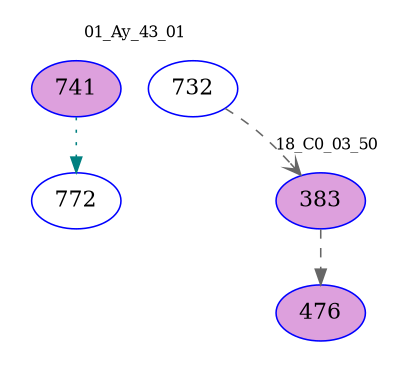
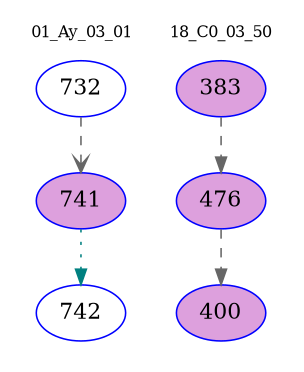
(135, 33) -> (82, 33)
(274, 146) -> (81, 137)
(76, 201) -> (81, 313)
none -> (221, 313)
